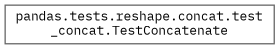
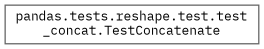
(140, 24) -> (132, 24)
